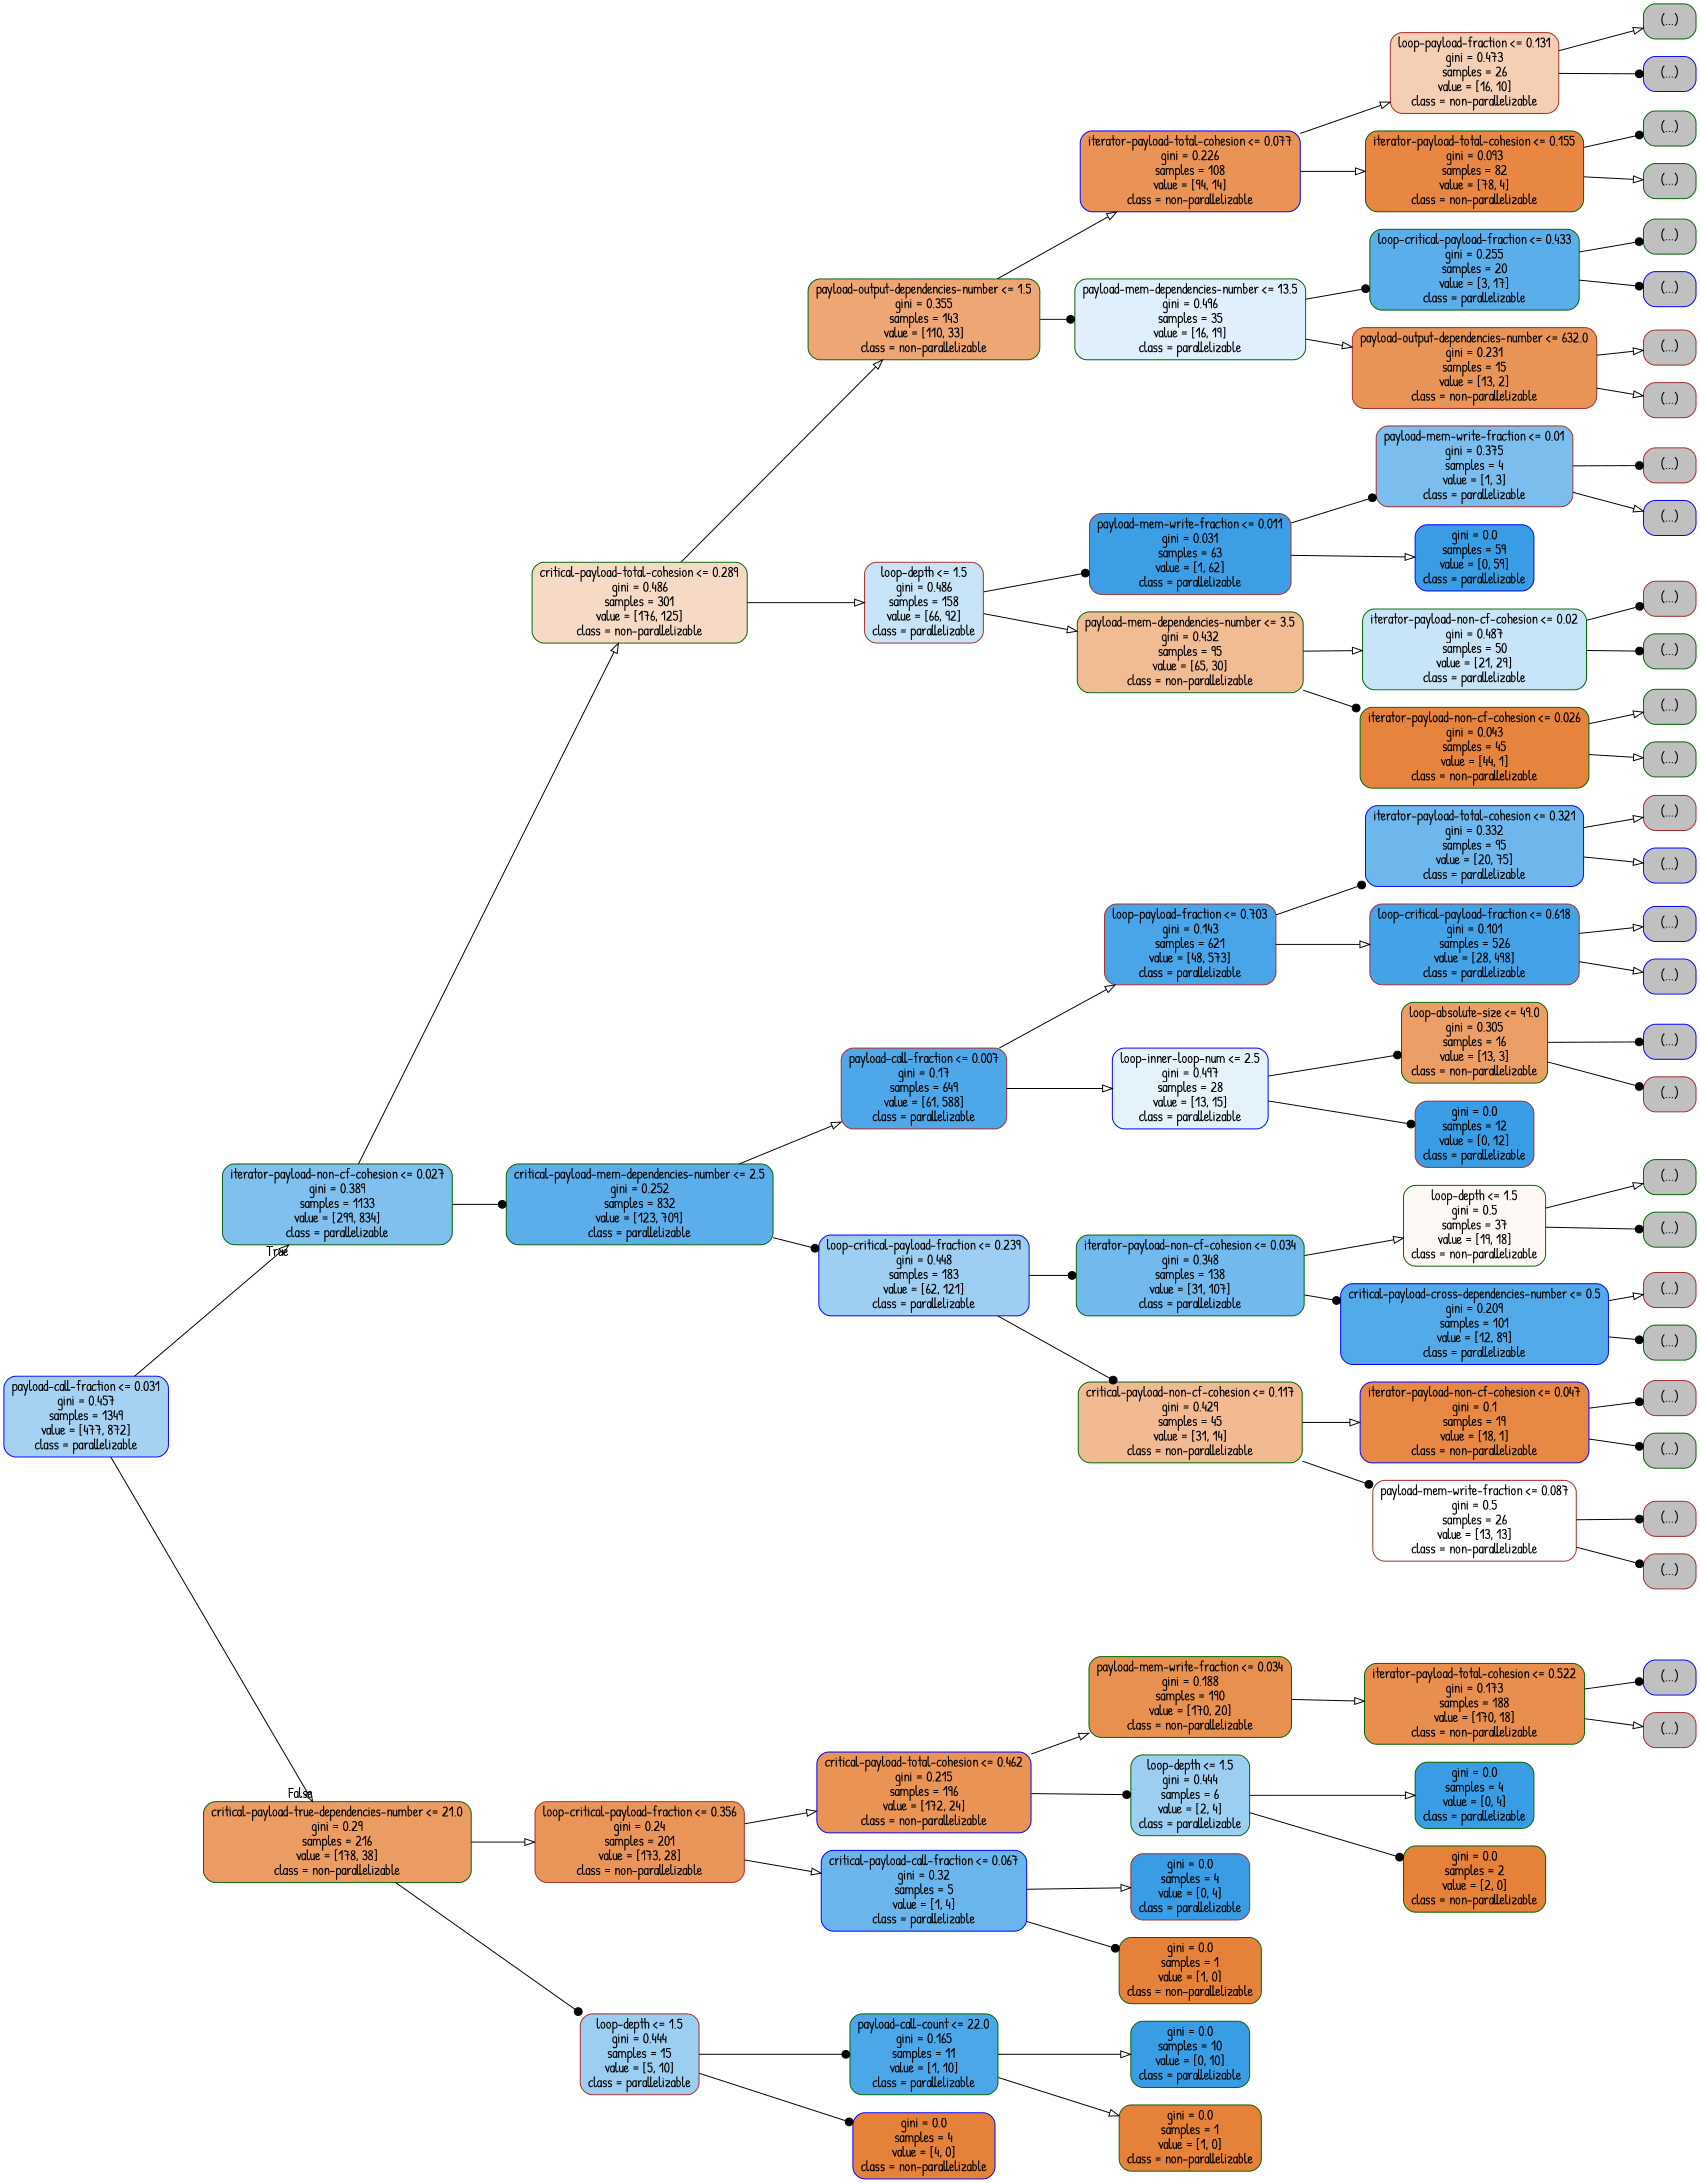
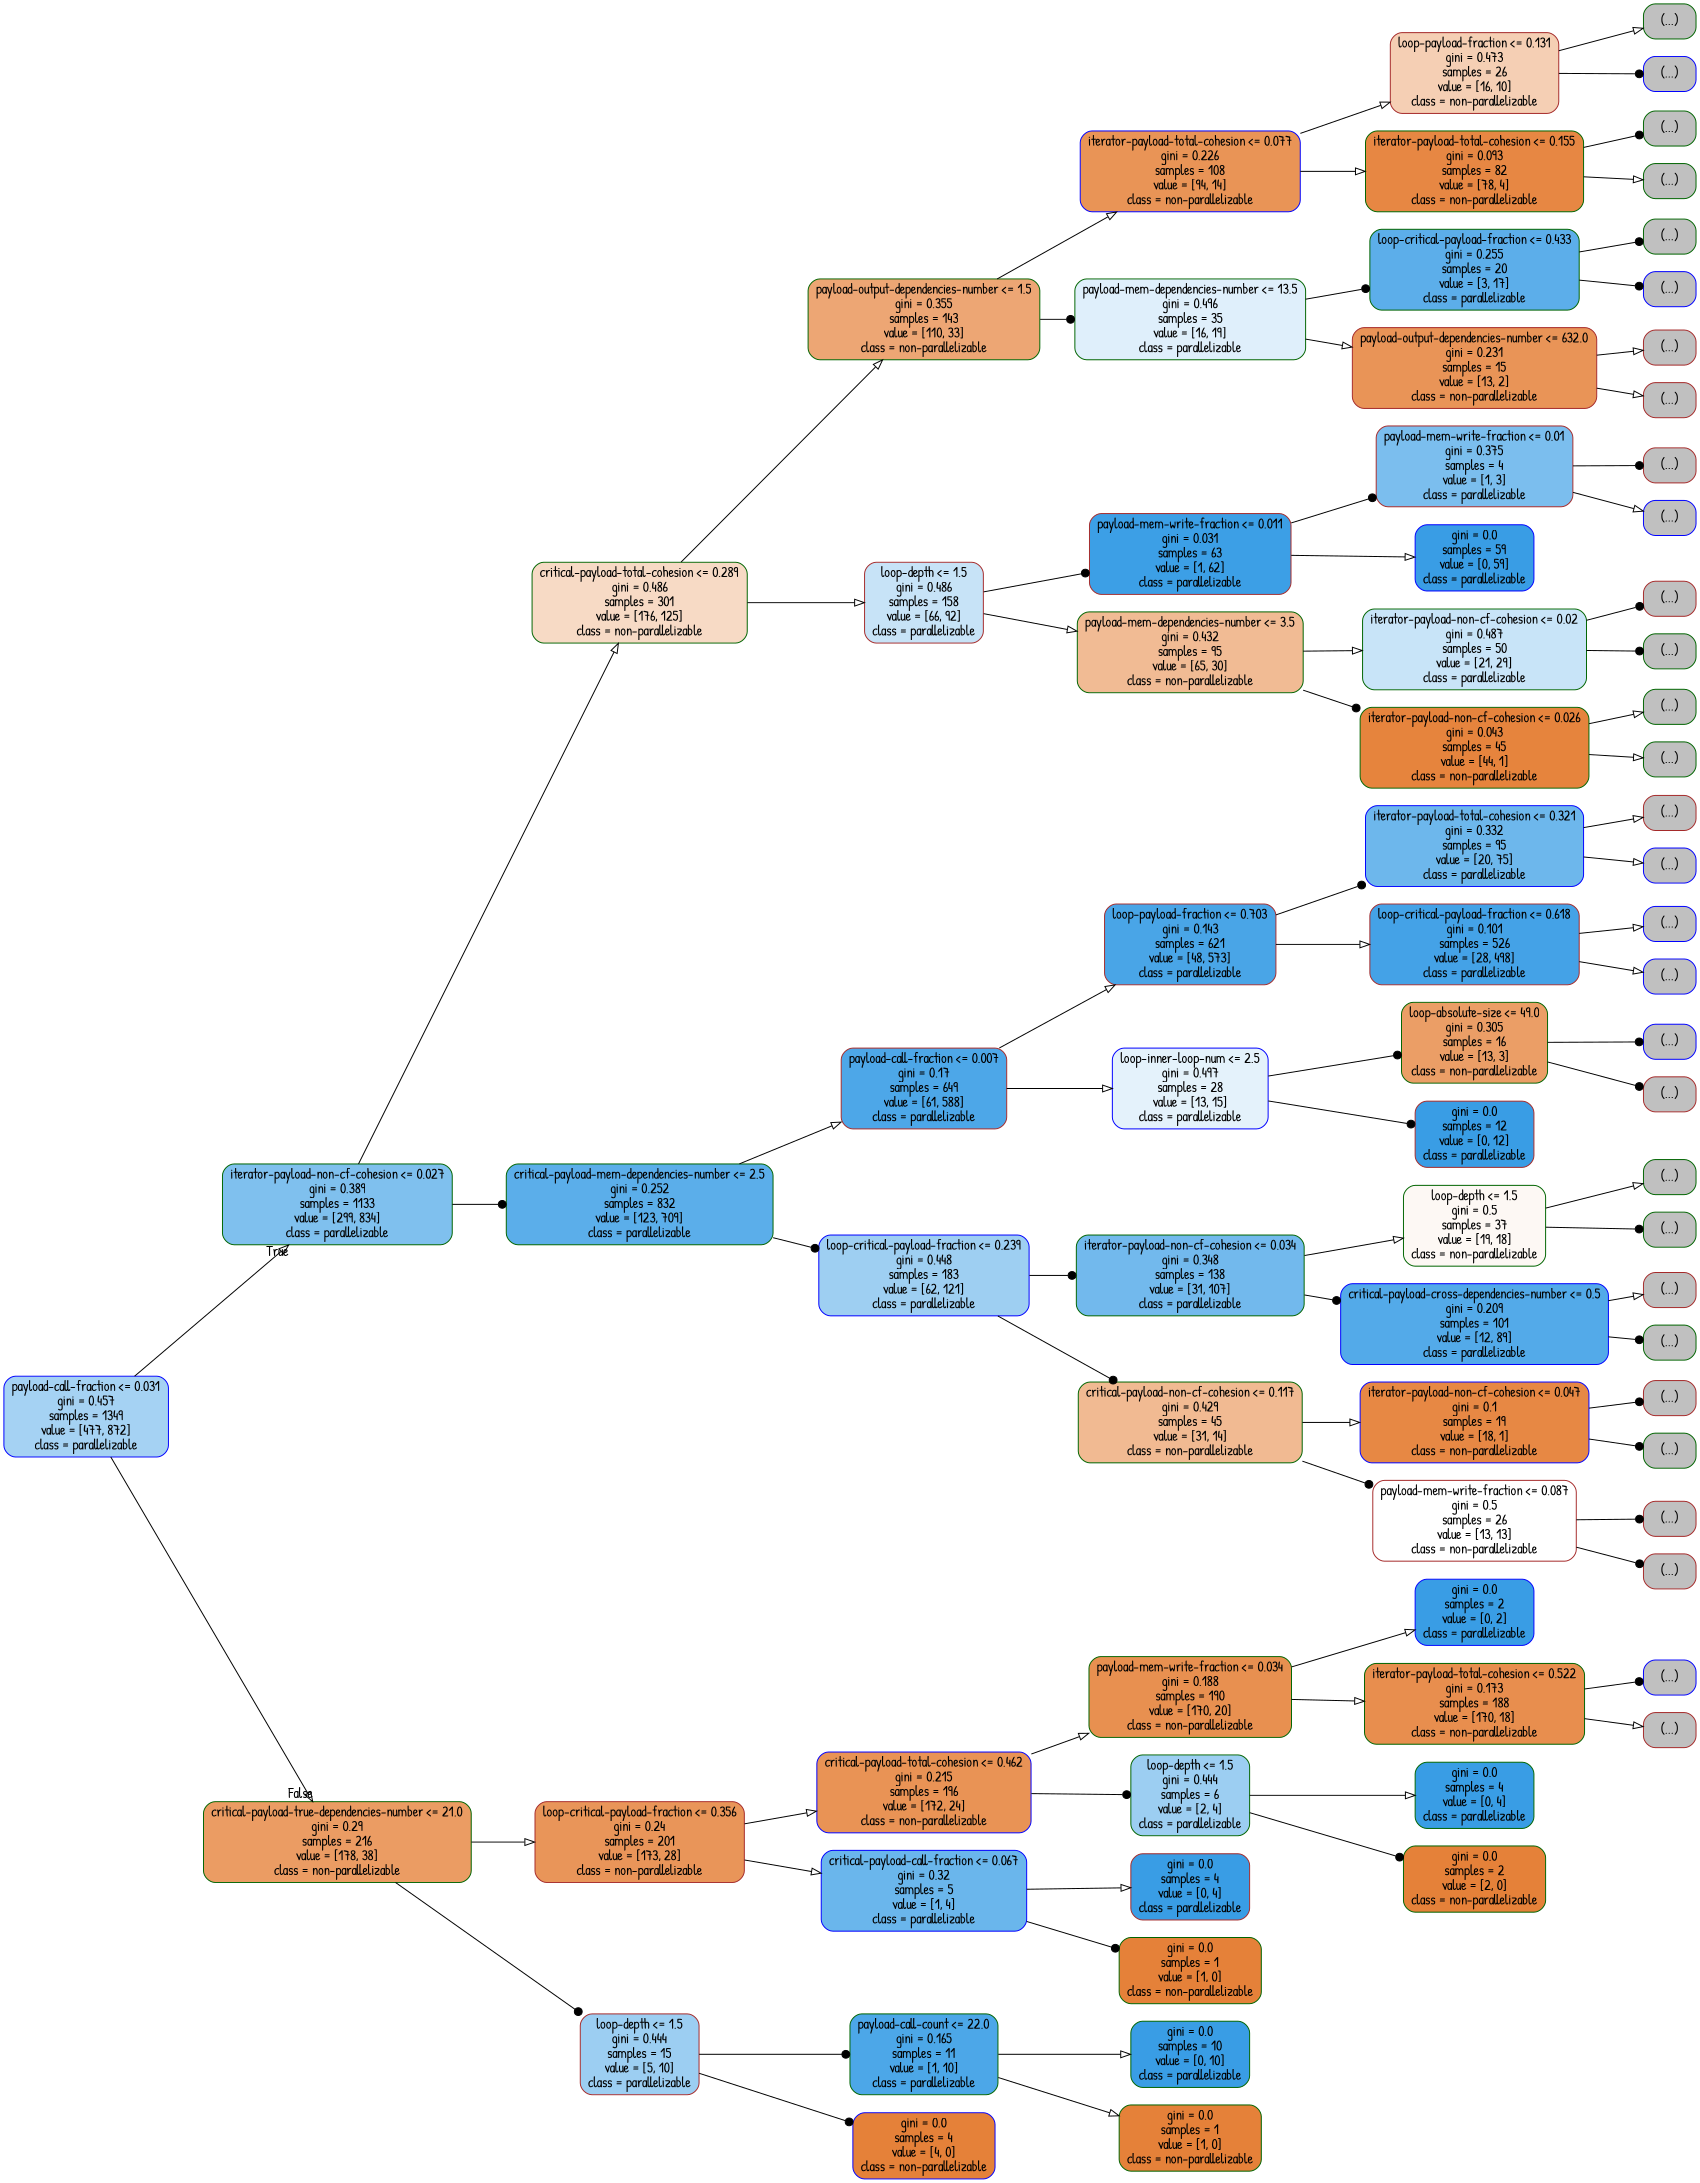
none -> (1475, 1612)
